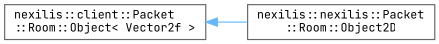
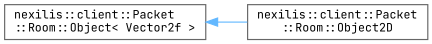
(341, 22) -> (338, 22)
